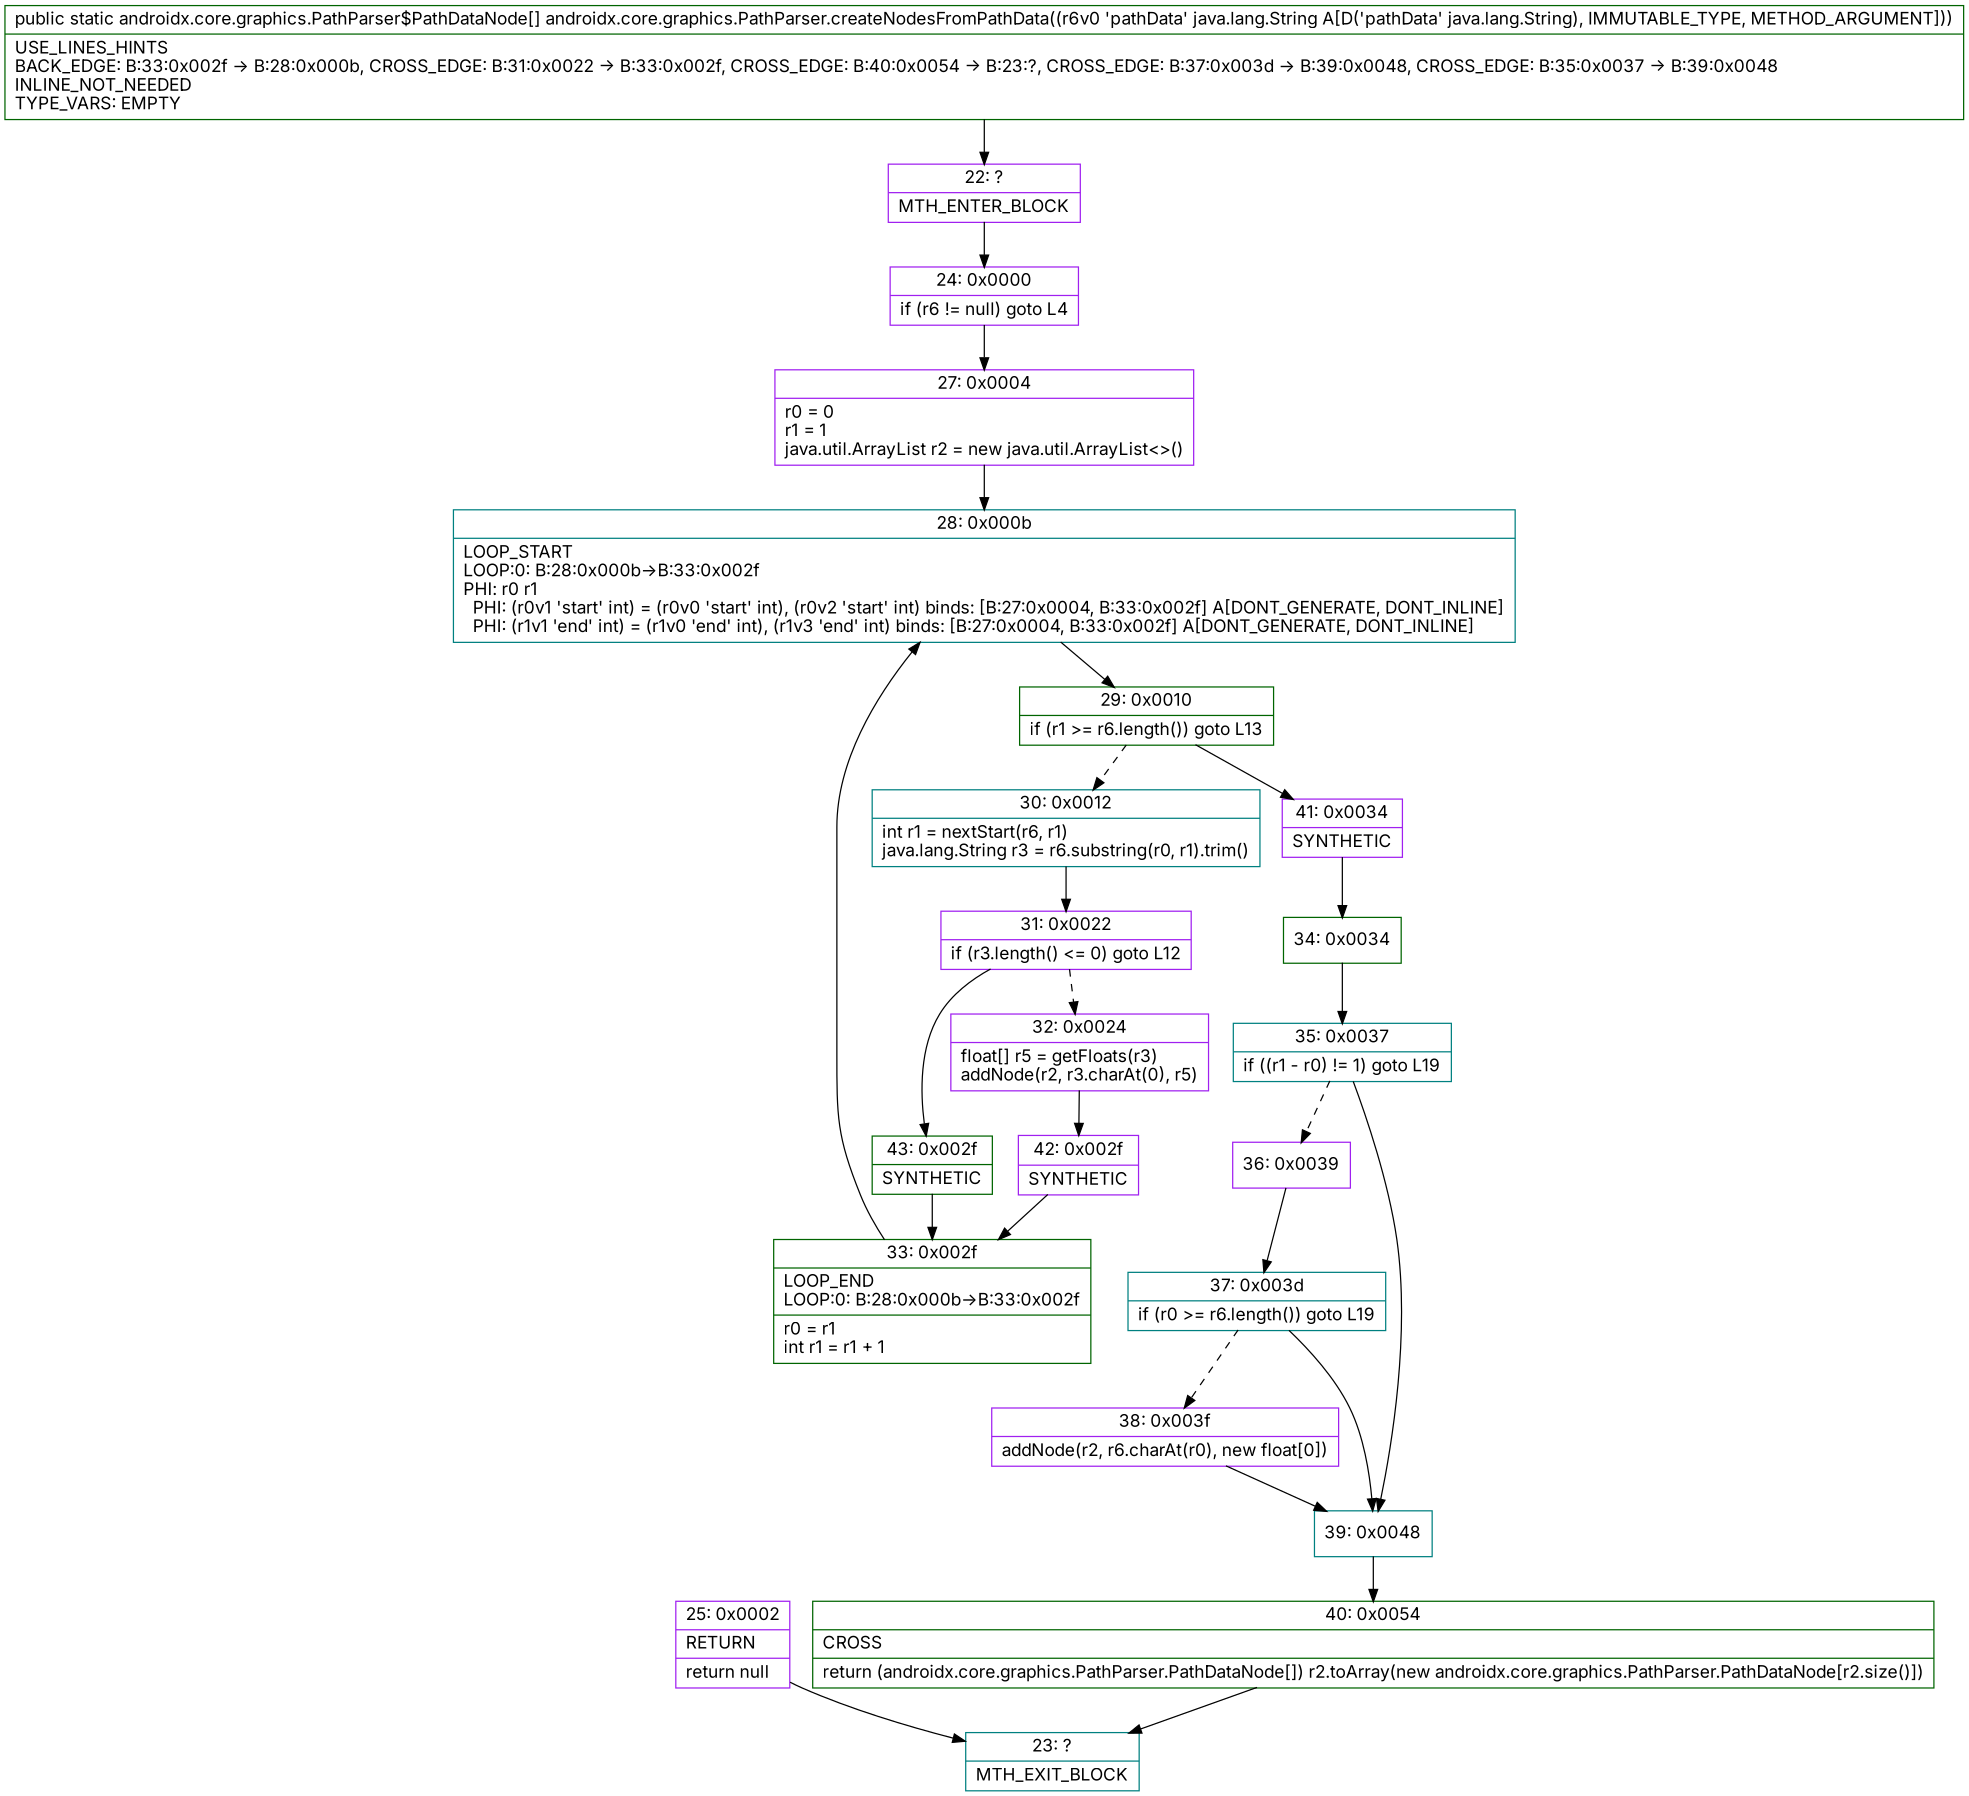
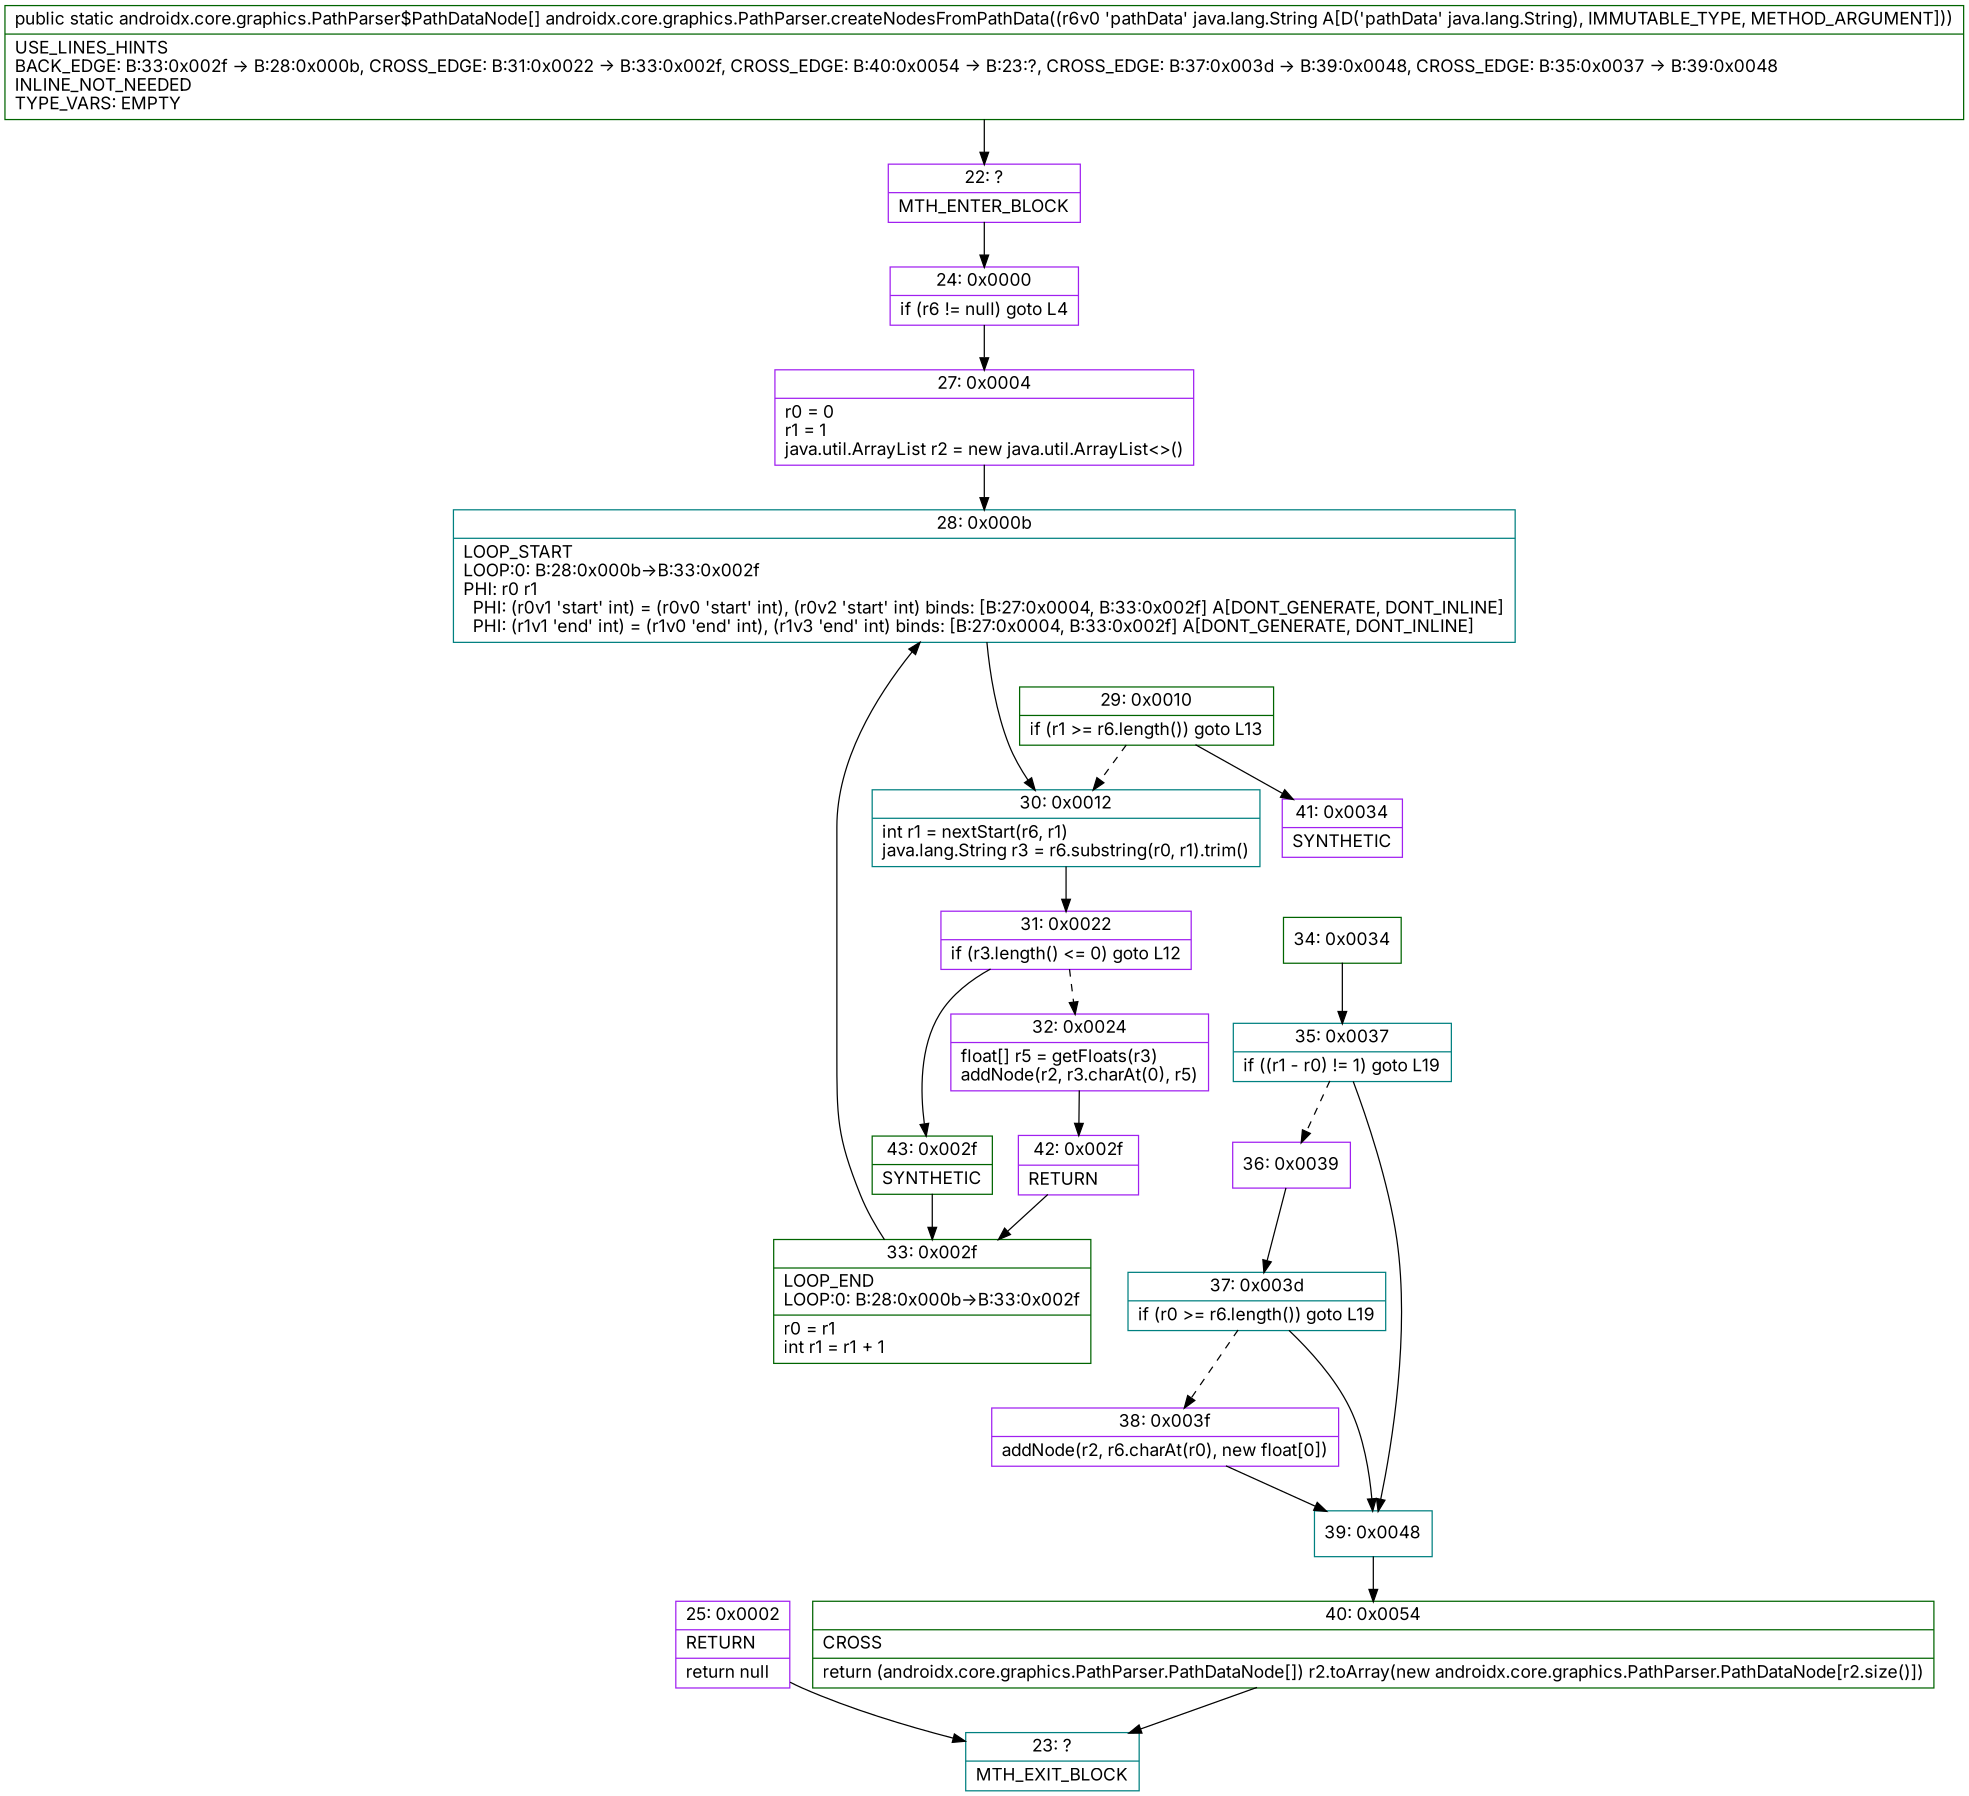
(1083, 661) -> (999, 714)
(1342, 881) -> none
(1078, 1179) -> (1064, 1179)
